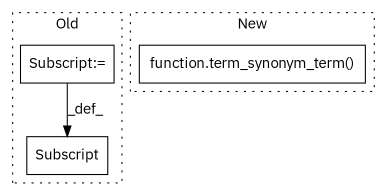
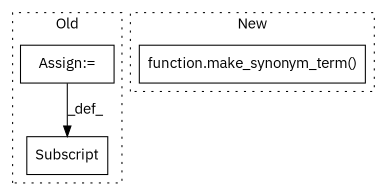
(67, 64) -> (67, 64)
(252, 64) -> (252, 64)
